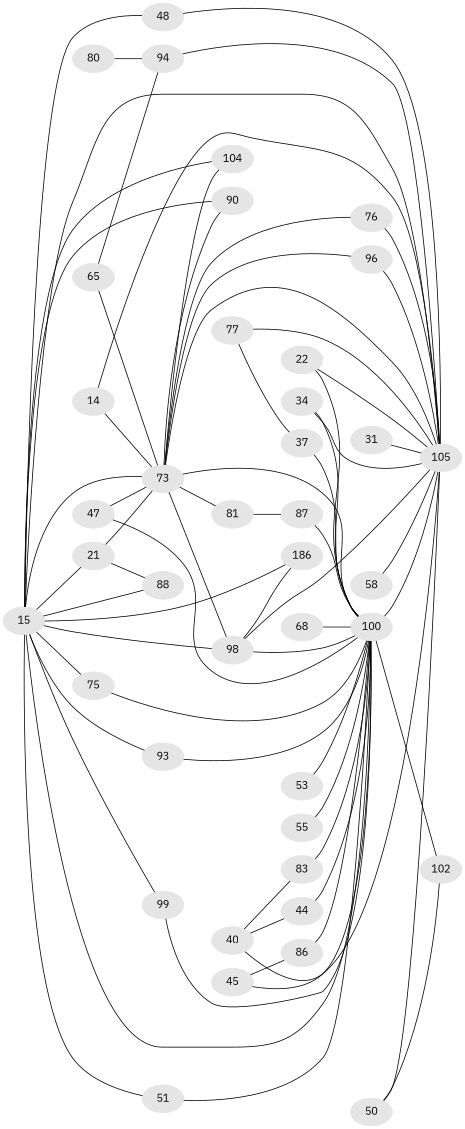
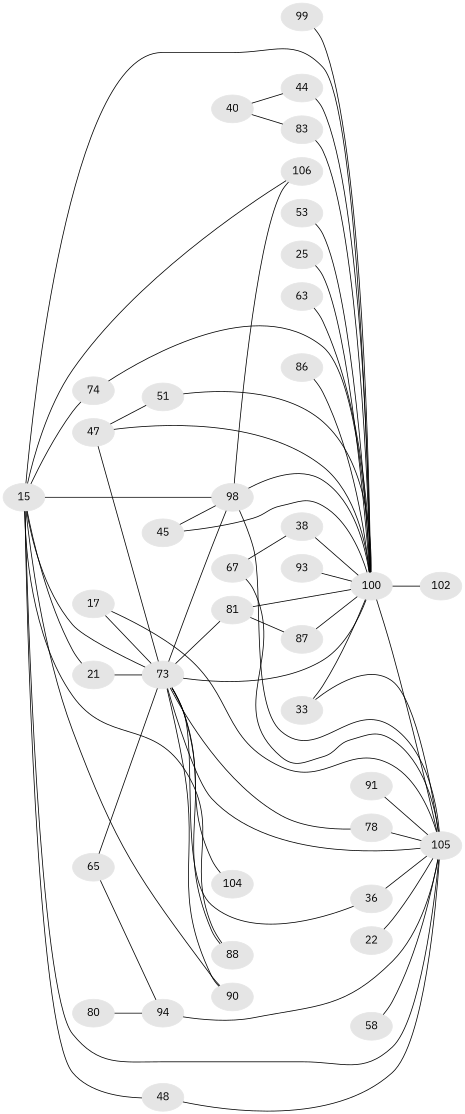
(371, 218) -> (371, 828)
(65, 246) -> none
(371, 259) -> (371, 899)
(232, 331) -> (232, 568)
(93, 402) -> (93, 604)
(302, 402) -> (302, 710)
(371, 440) -> (371, 786)
(339, 442) -> (302, 598)
(302, 443) -> (302, 527)
(302, 556) -> (302, 171)
(128, 571) -> (195, 816)
(302, 627) -> (302, 297)
(93, 686) -> (93, 391)
(73, 707) -> none
(86, 766) -> none
(401, 774) -> none
(302, 828) -> (302, 255)
(33, 890) -> (128, 415)
(272, 965) -> (198, 515)
(371, 1112) -> none
